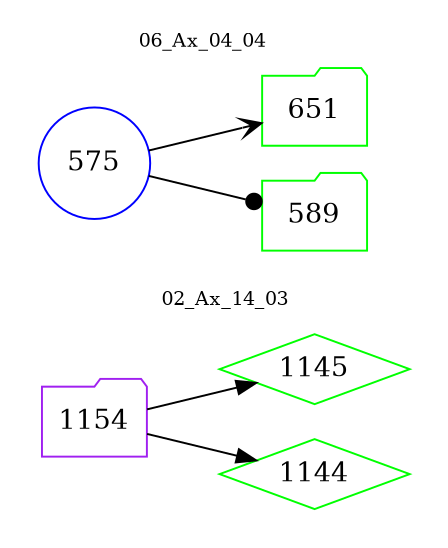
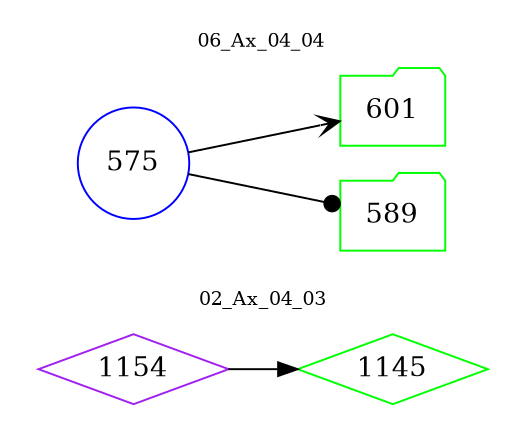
(315, 111) -> (393, 111)
(226, 300) -> (263, 300)
(94, 422) -> (134, 369)
(315, 474) -> none
